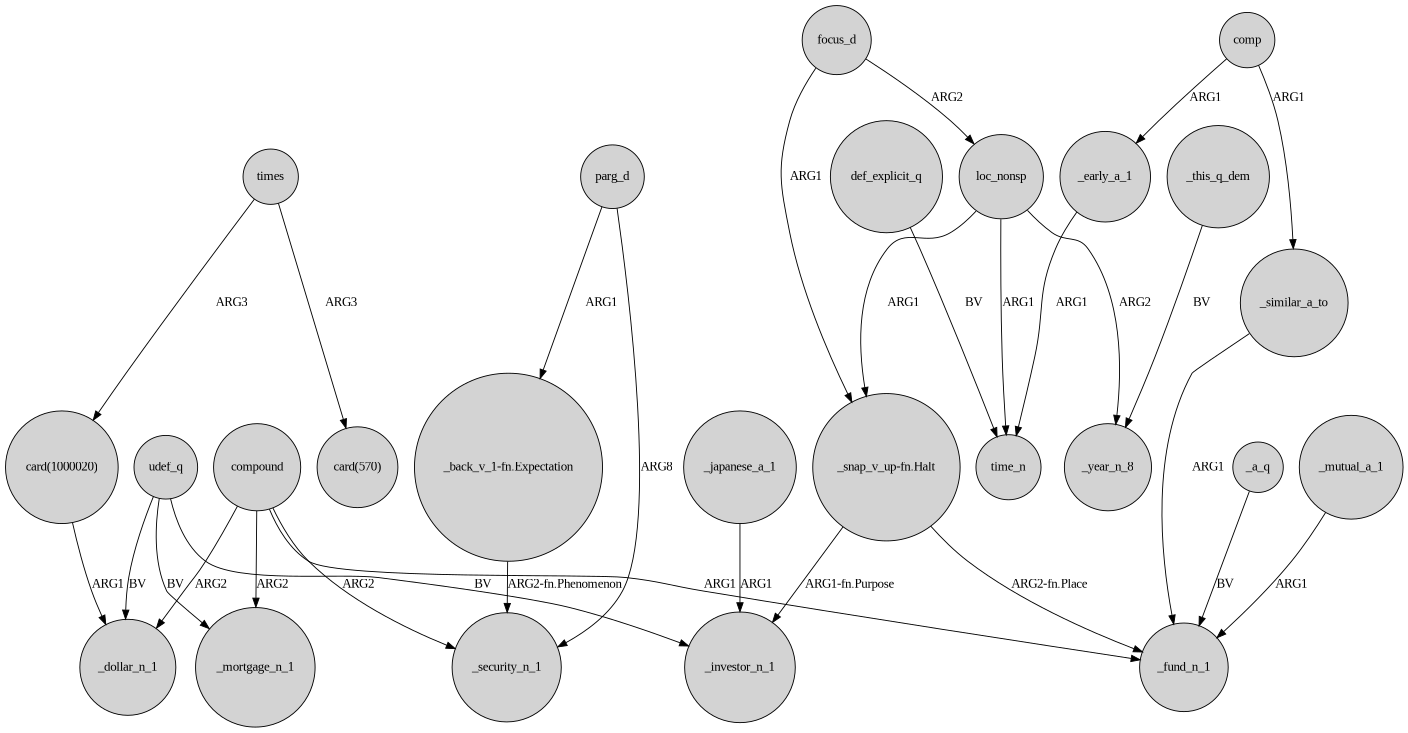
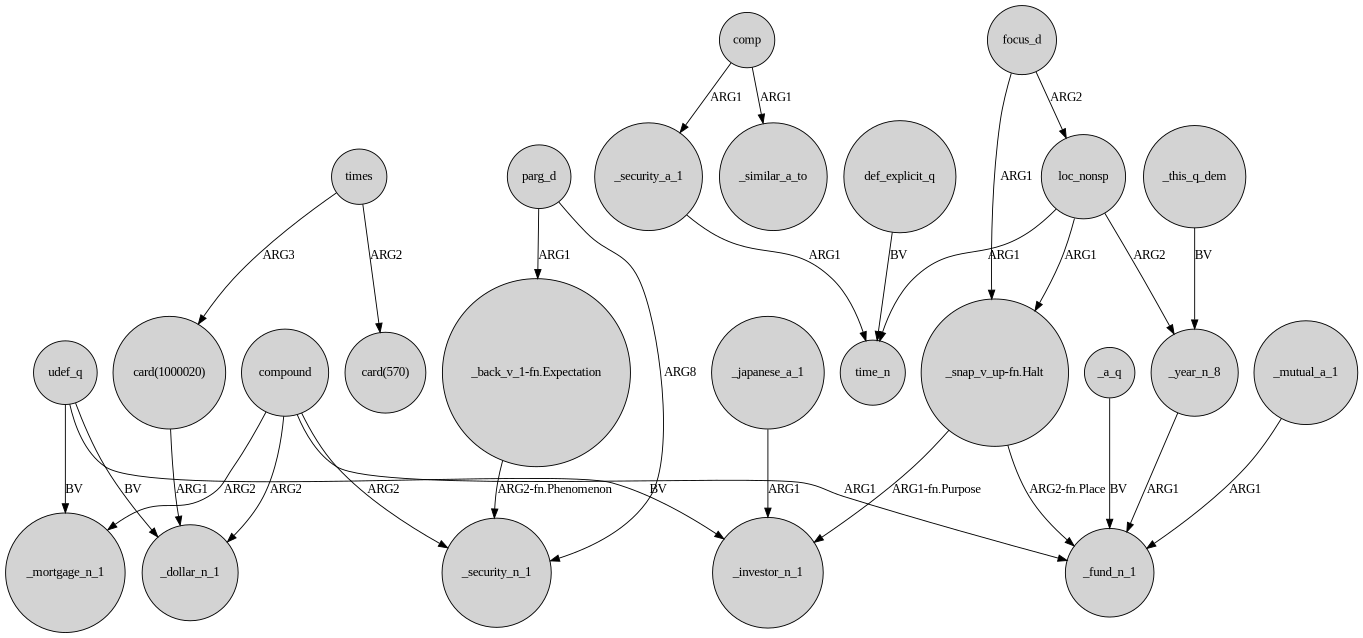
(1105, 177) -> (649, 177)
(341, 303) -> (386, 256)
(1166, 458) -> (1154, 468)
